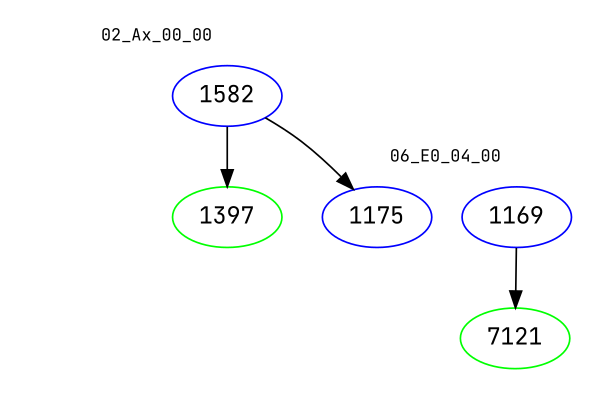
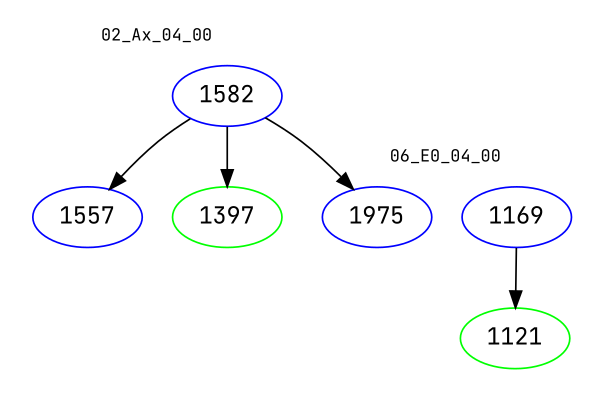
(157, 36) -> (157, 36)
none -> (88, 217)
(377, 217) -> (377, 217)
(515, 338) -> (515, 338)
